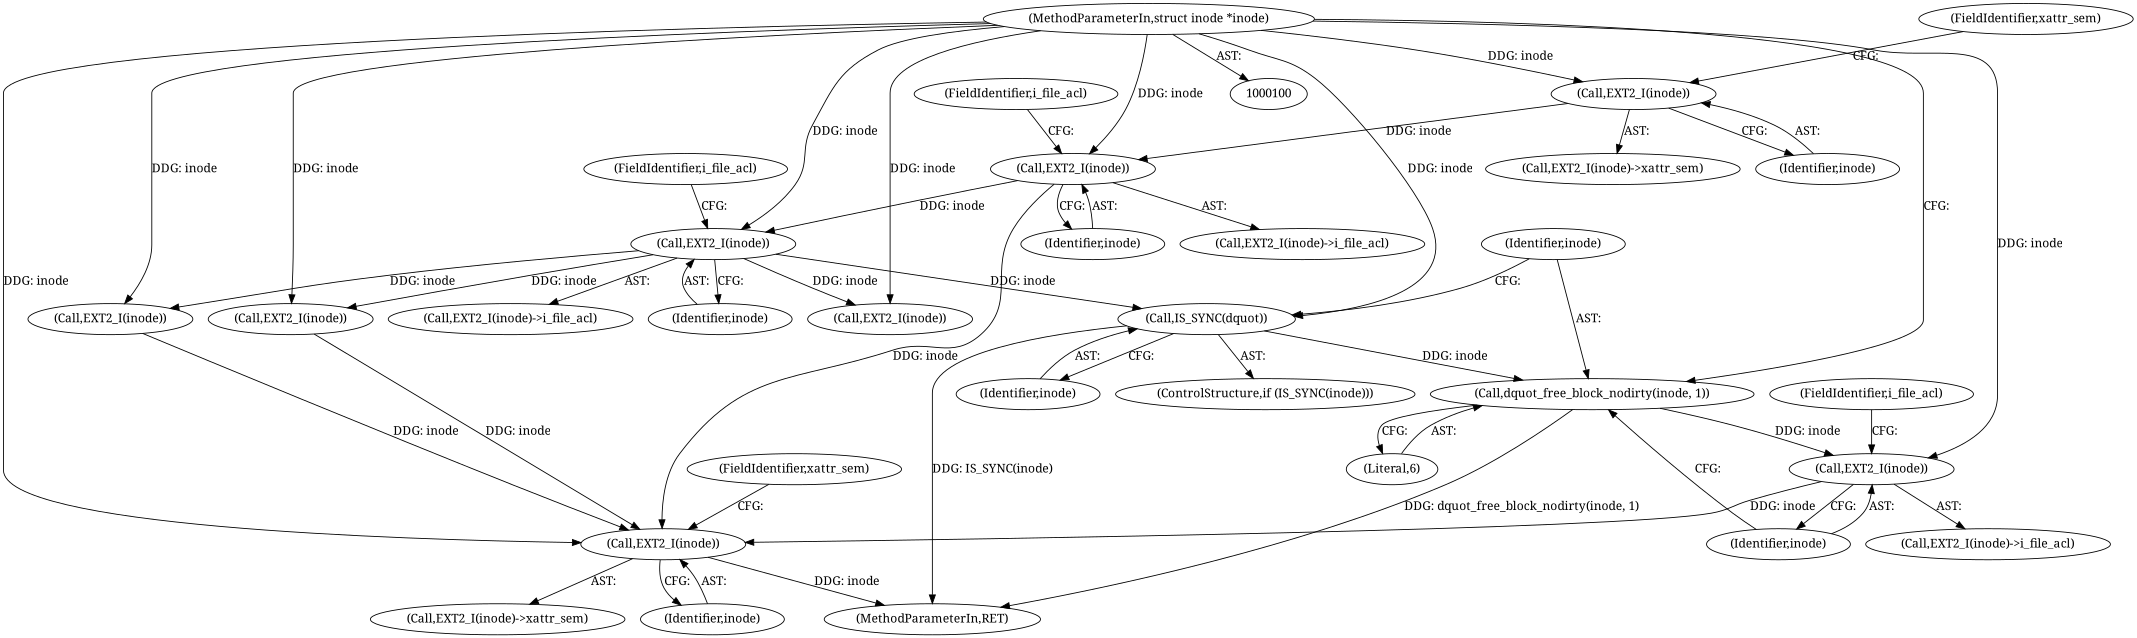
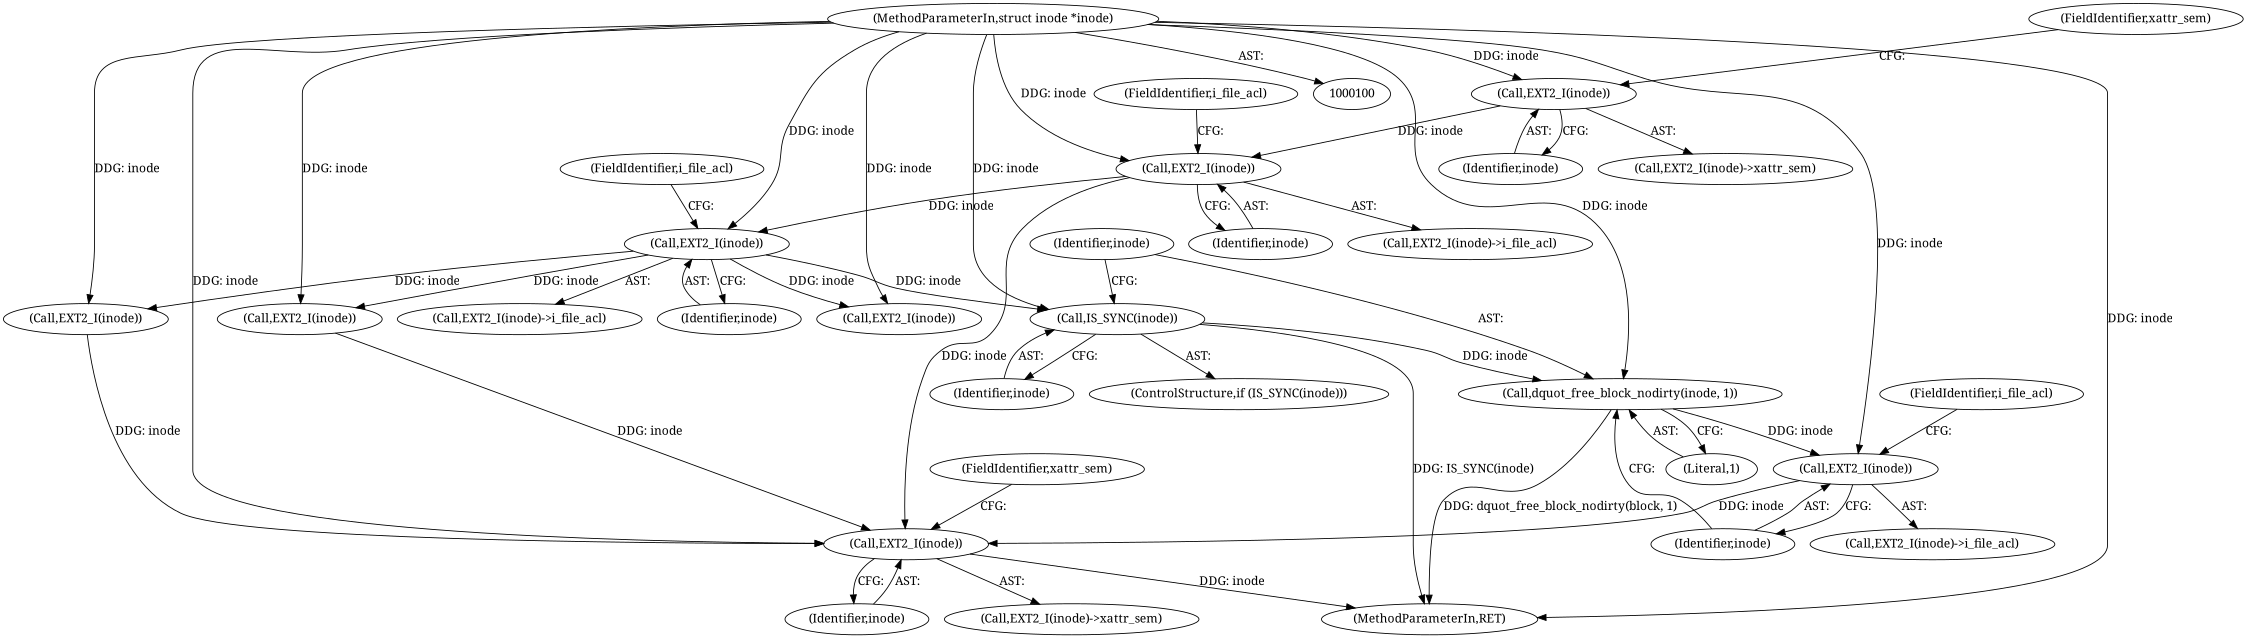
none -> (2108, 127)
(1938, 207) -> (1615, 207)
(1207, 319) -> (1117, 319)
(1392, 469) -> (1712, 469)
(1522, 507) -> (1560, 507)
